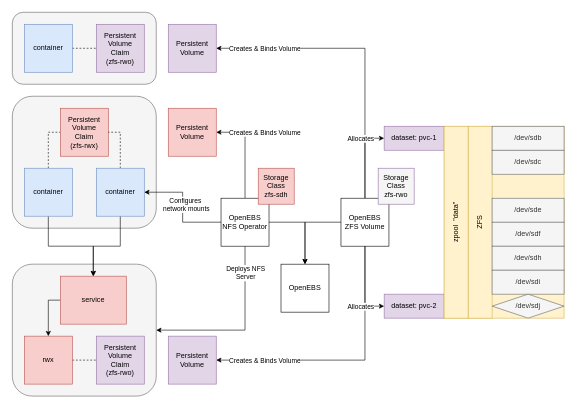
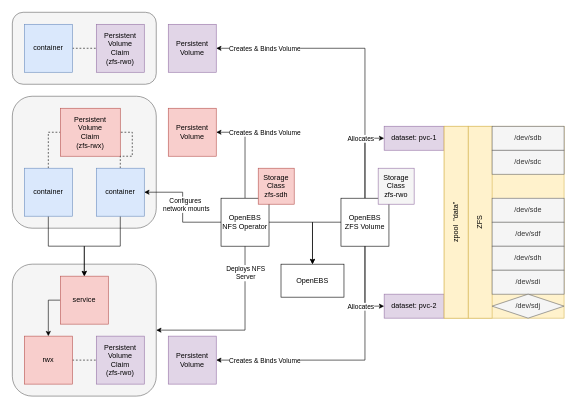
(84, 132) -> (90, 132)
(305, 288) -> (313, 281)
(93, 300) -> (84, 300)
